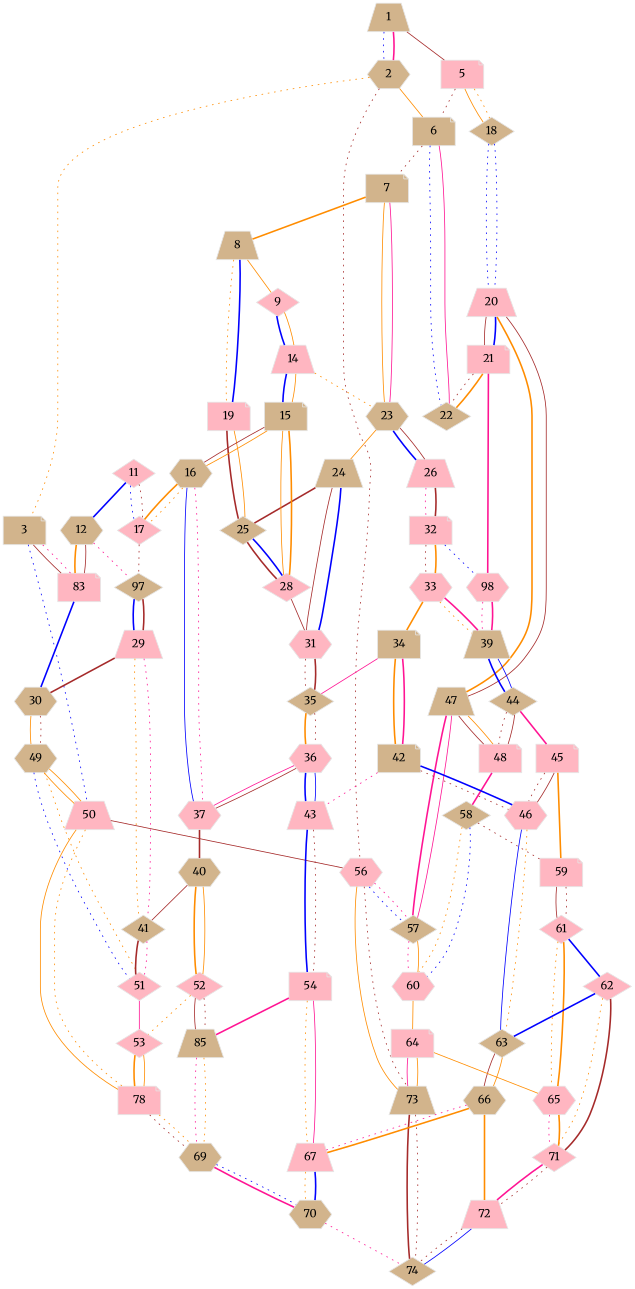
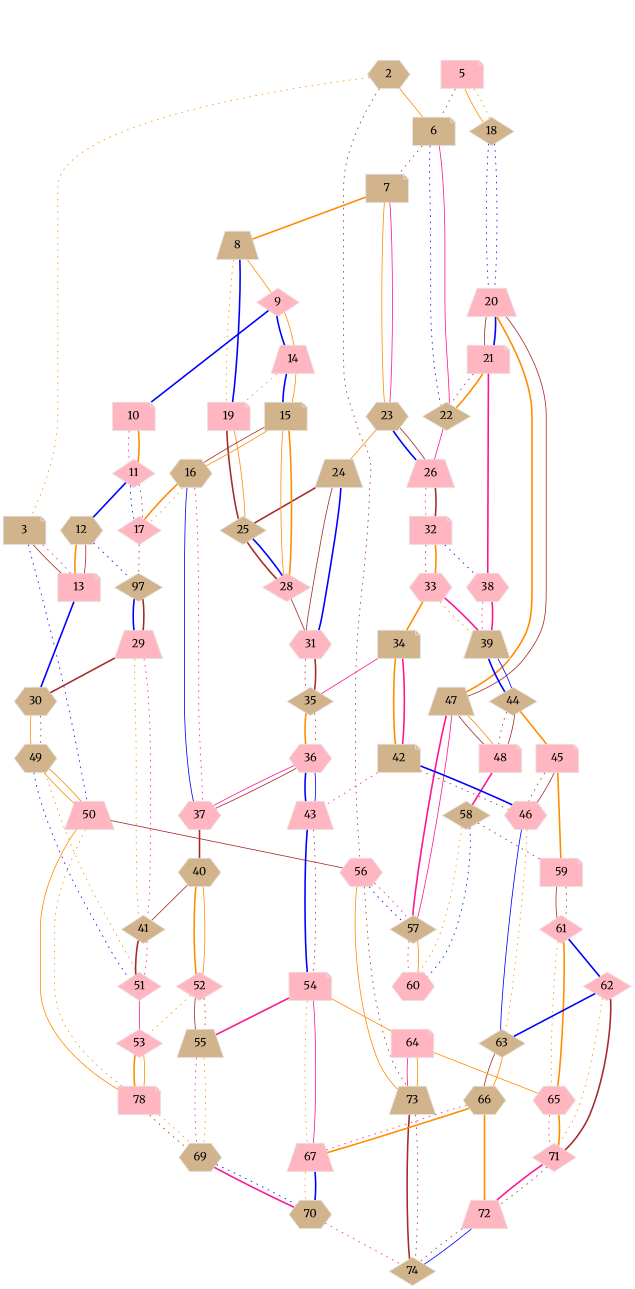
(389, 17) -> none
(341, 388) -> (261, 388)
none -> (134, 416)
none -> (439, 444)
(112, 561) -> (112, 561)
(79, 587) -> (79, 587)
(488, 587) -> (488, 587)
(533, 728) -> (533, 728)
(413, 1015) -> (358, 1013)
(200, 1043) -> (200, 1043)
